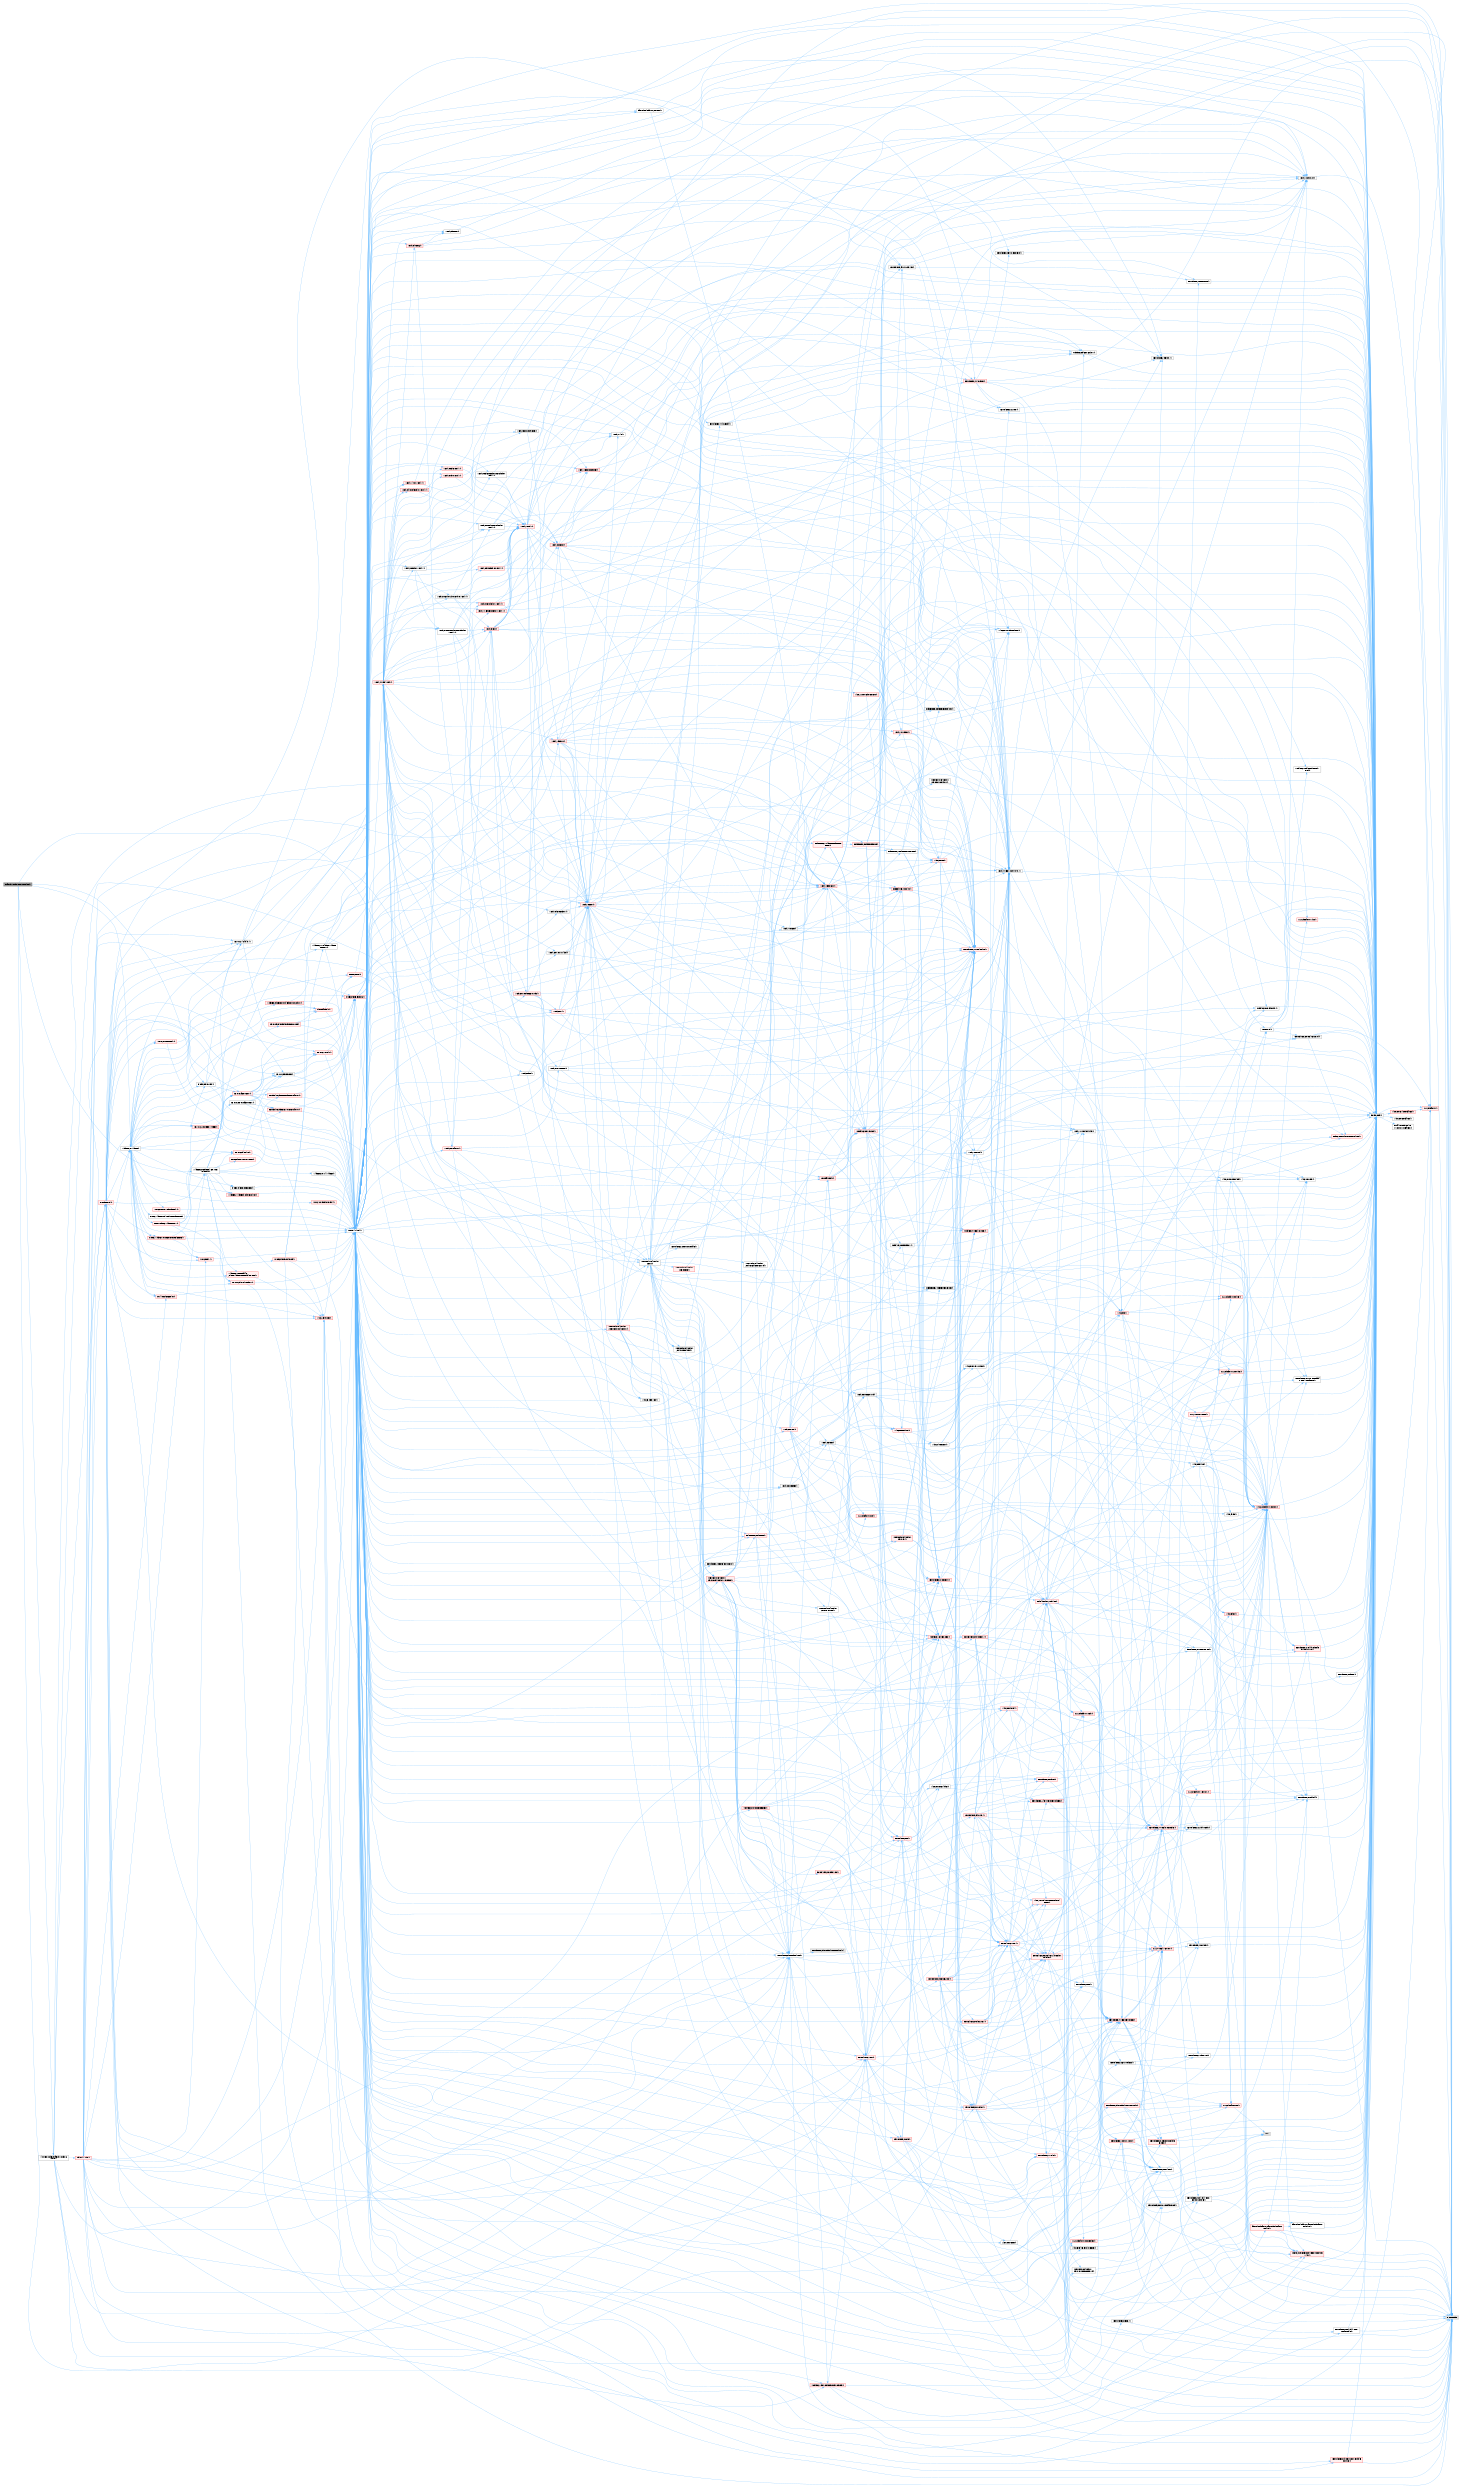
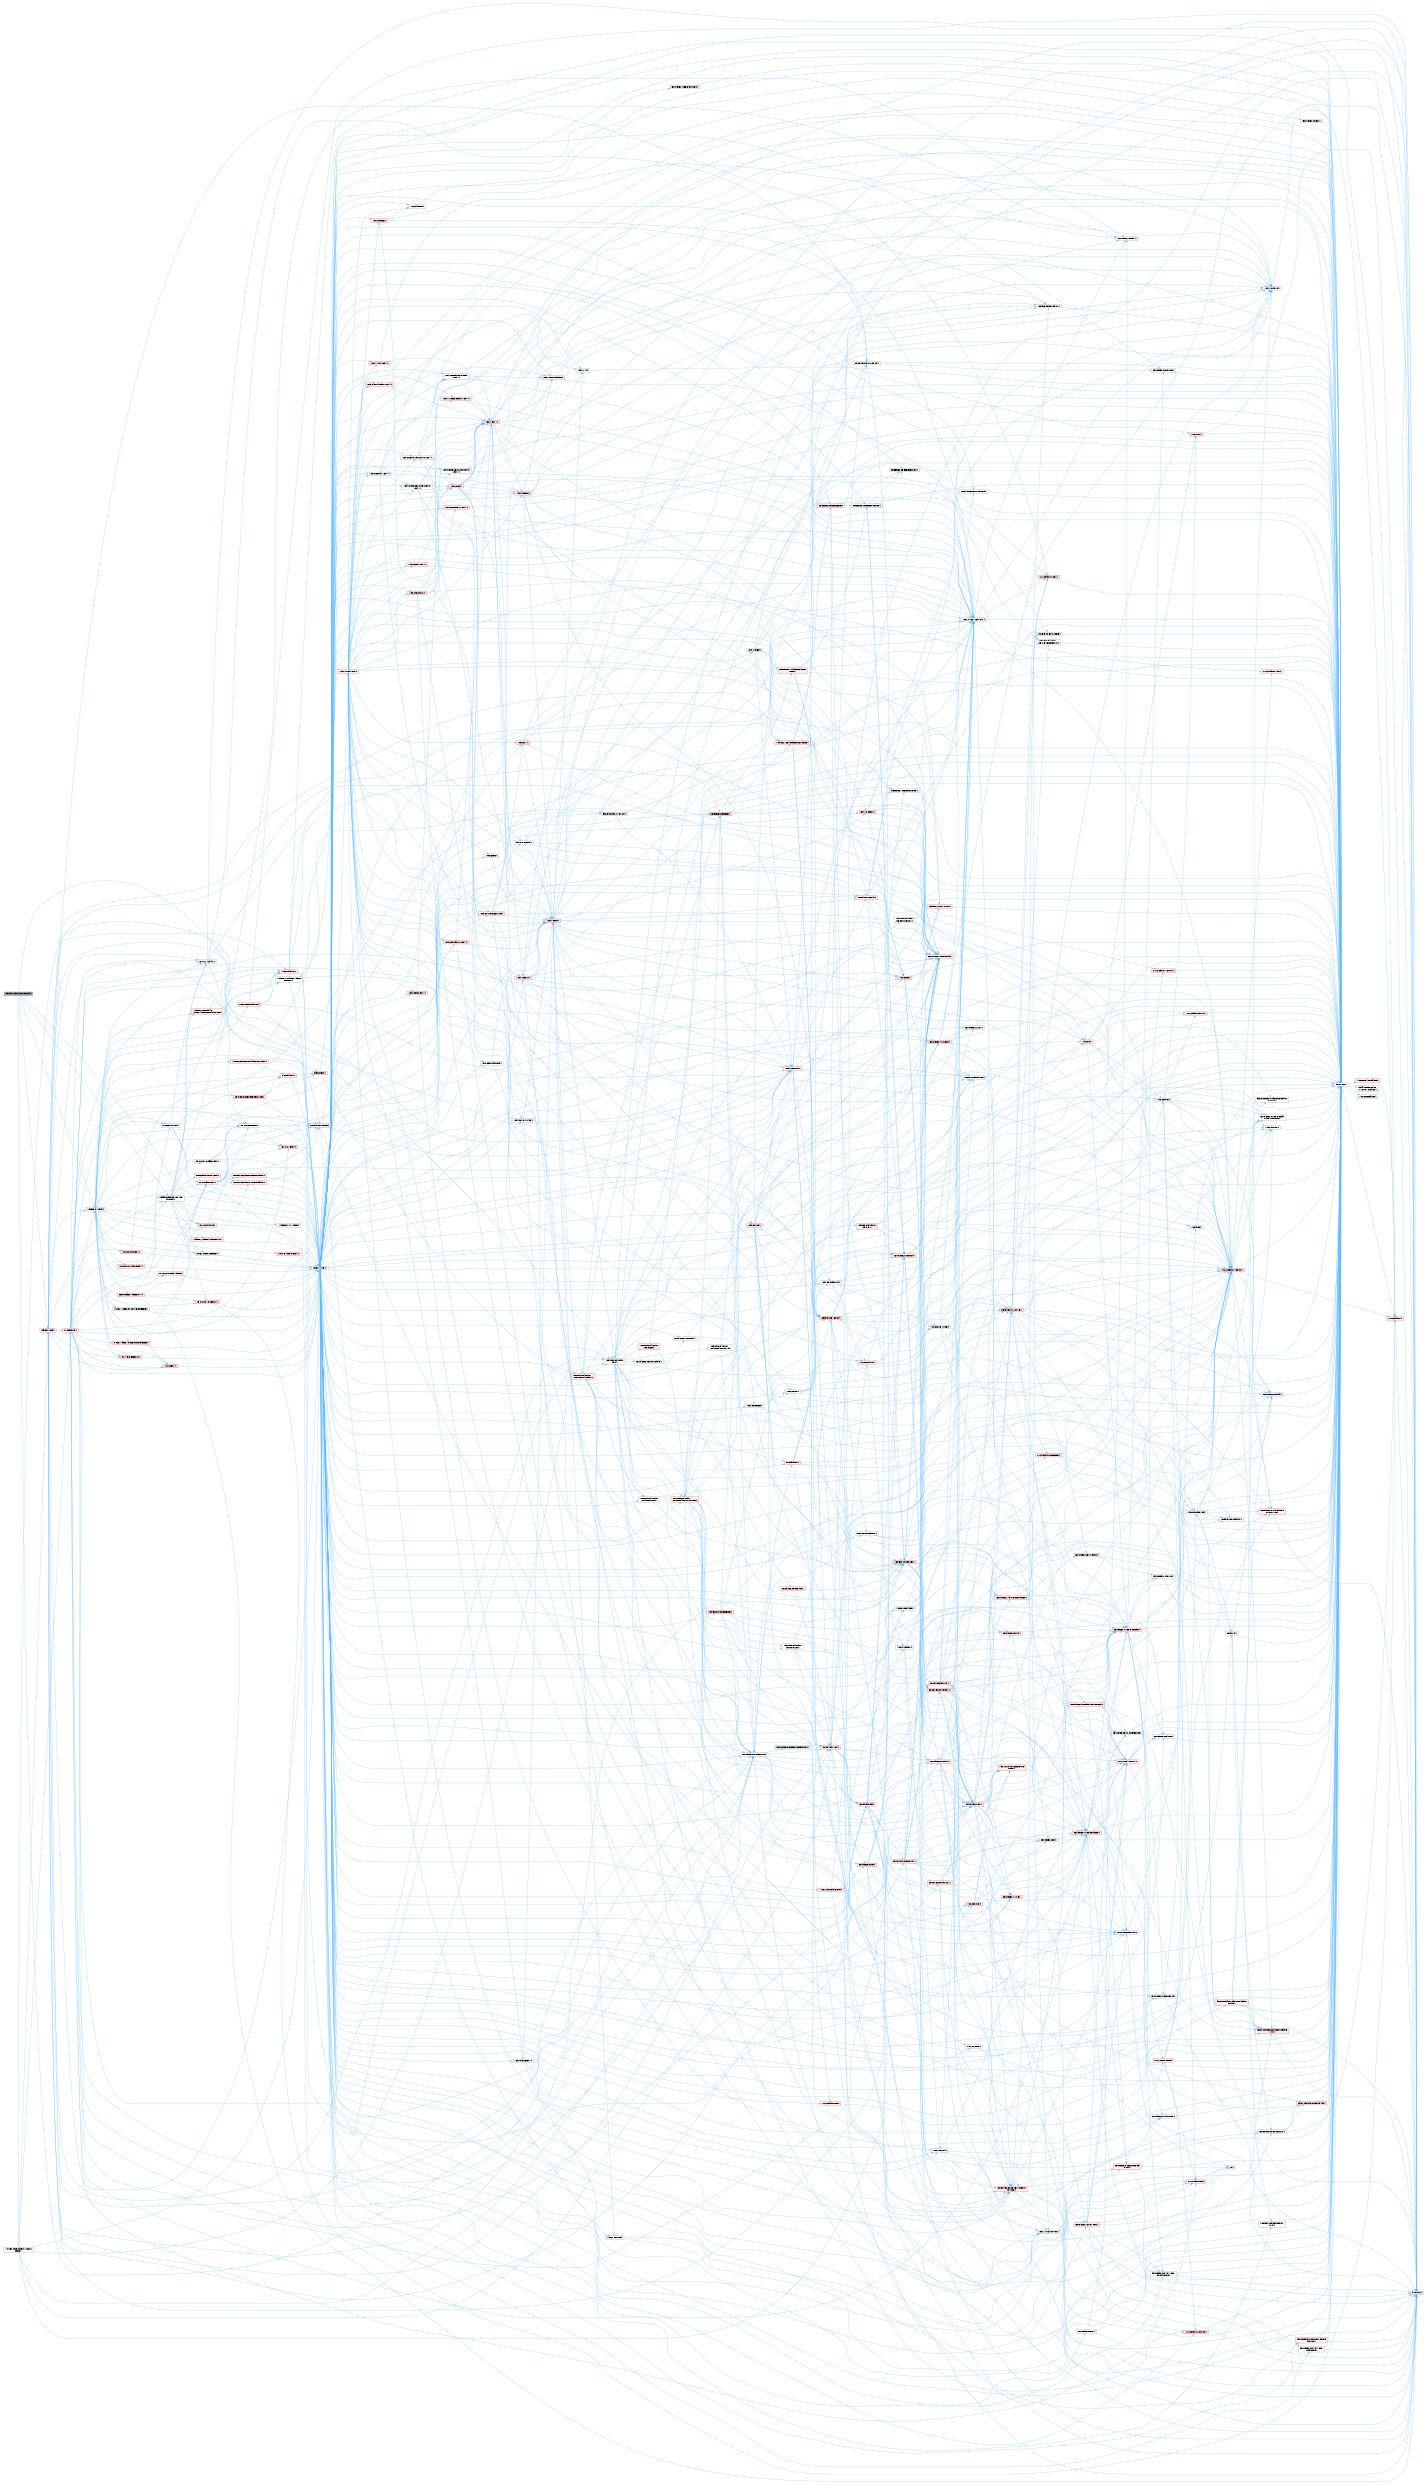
(36, 1520) -> (33, 1161)
